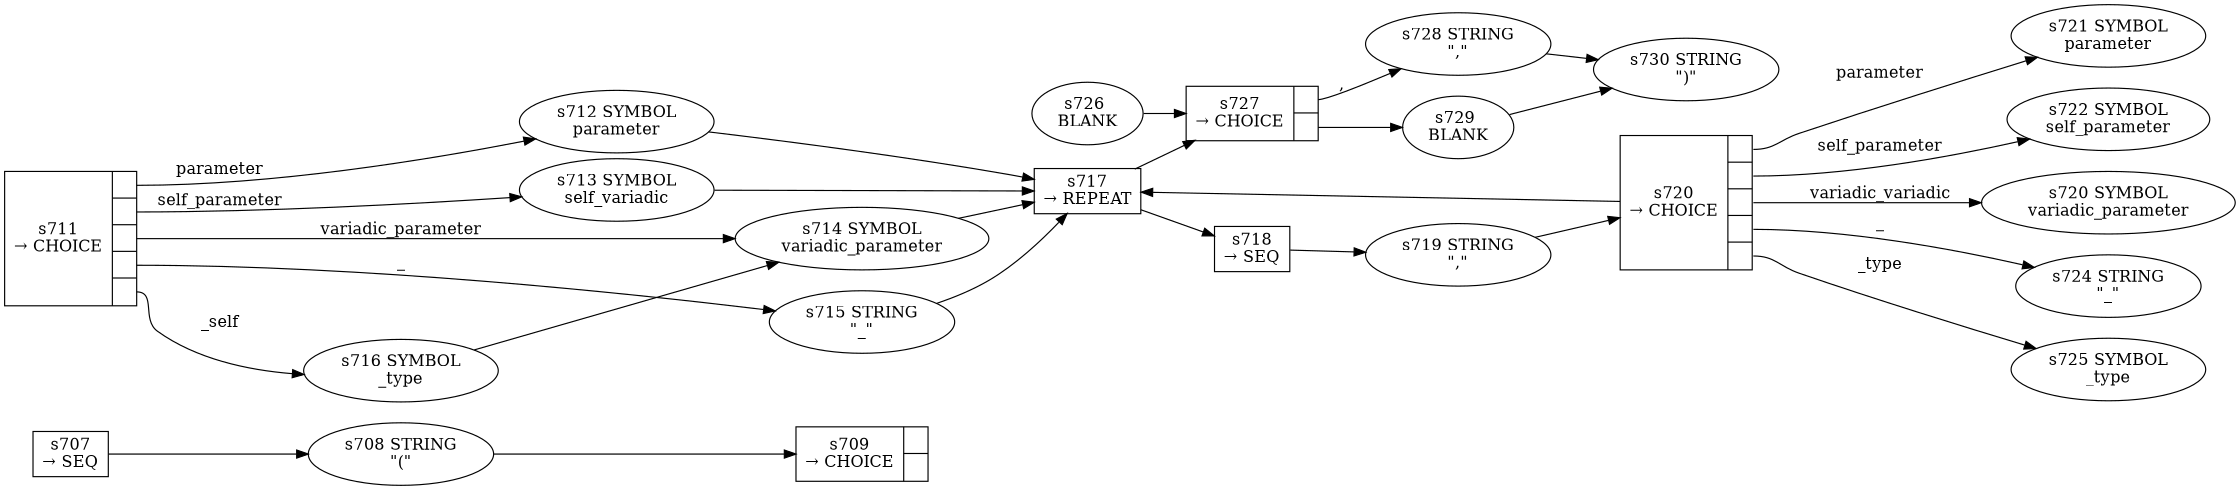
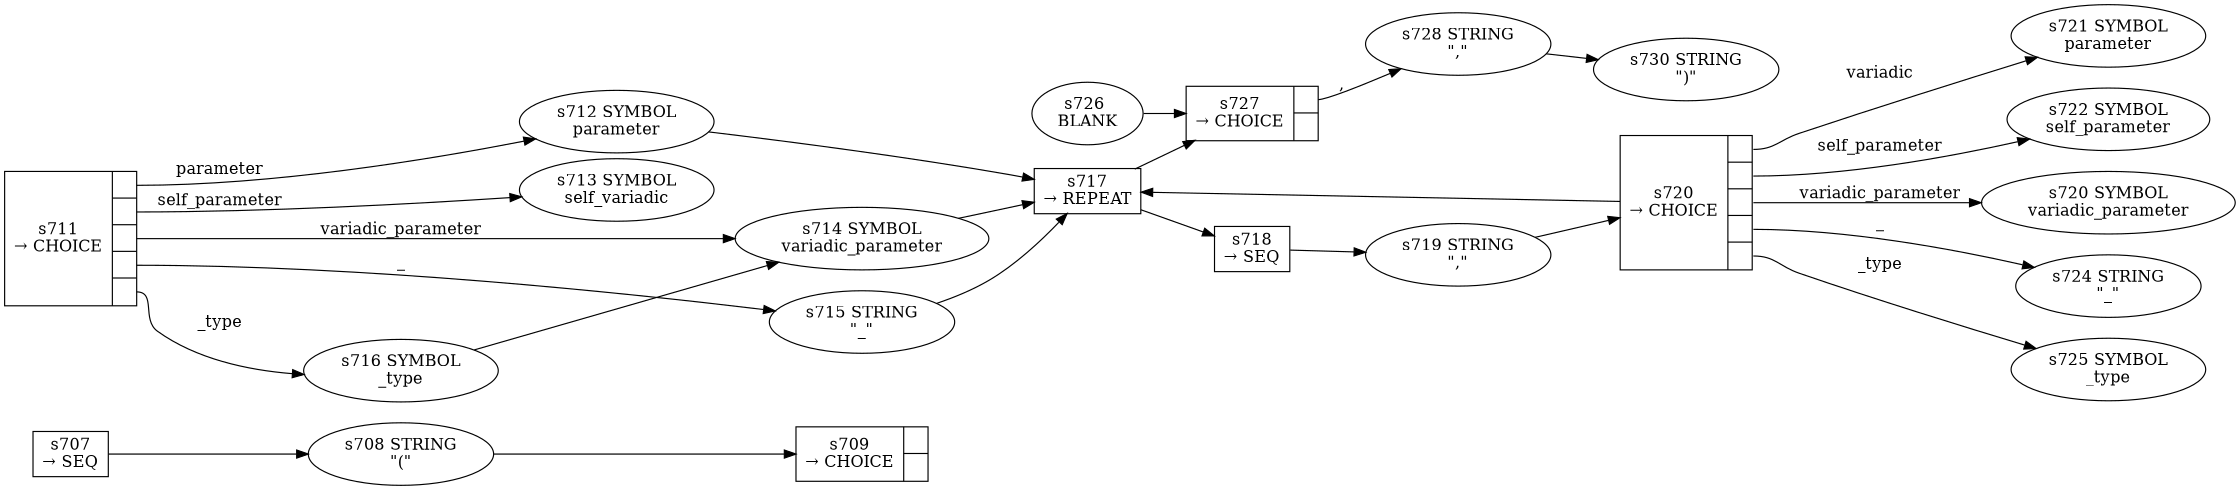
(1880, 74) -> (1880, 74)
(1458, 127) -> none
(868, 191) -> none
(1880, 194) -> (1880, 194)
(220, 323) -> (220, 323)
